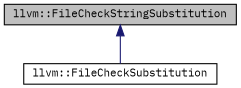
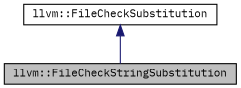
(120, 50) -> (120, 50)
